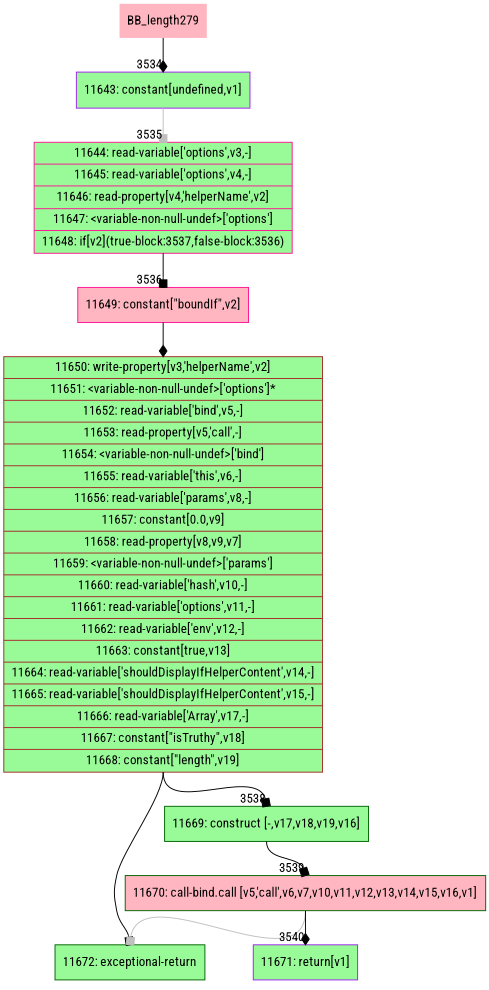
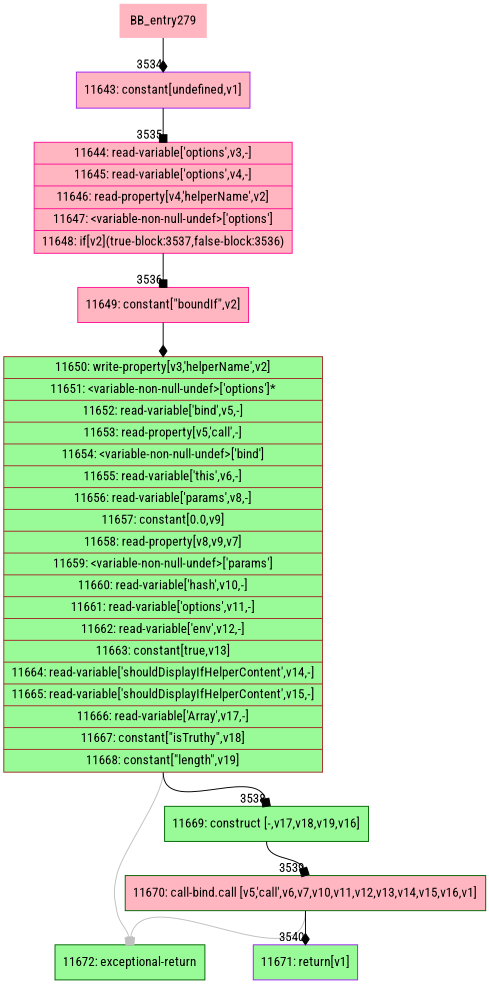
(163, 21) -> (163, 21)
(163, 90) -> (163, 90)
(163, 120) -> (163, 120)
(163, 198) -> (163, 198)
(126, 852) -> (126, 852)
